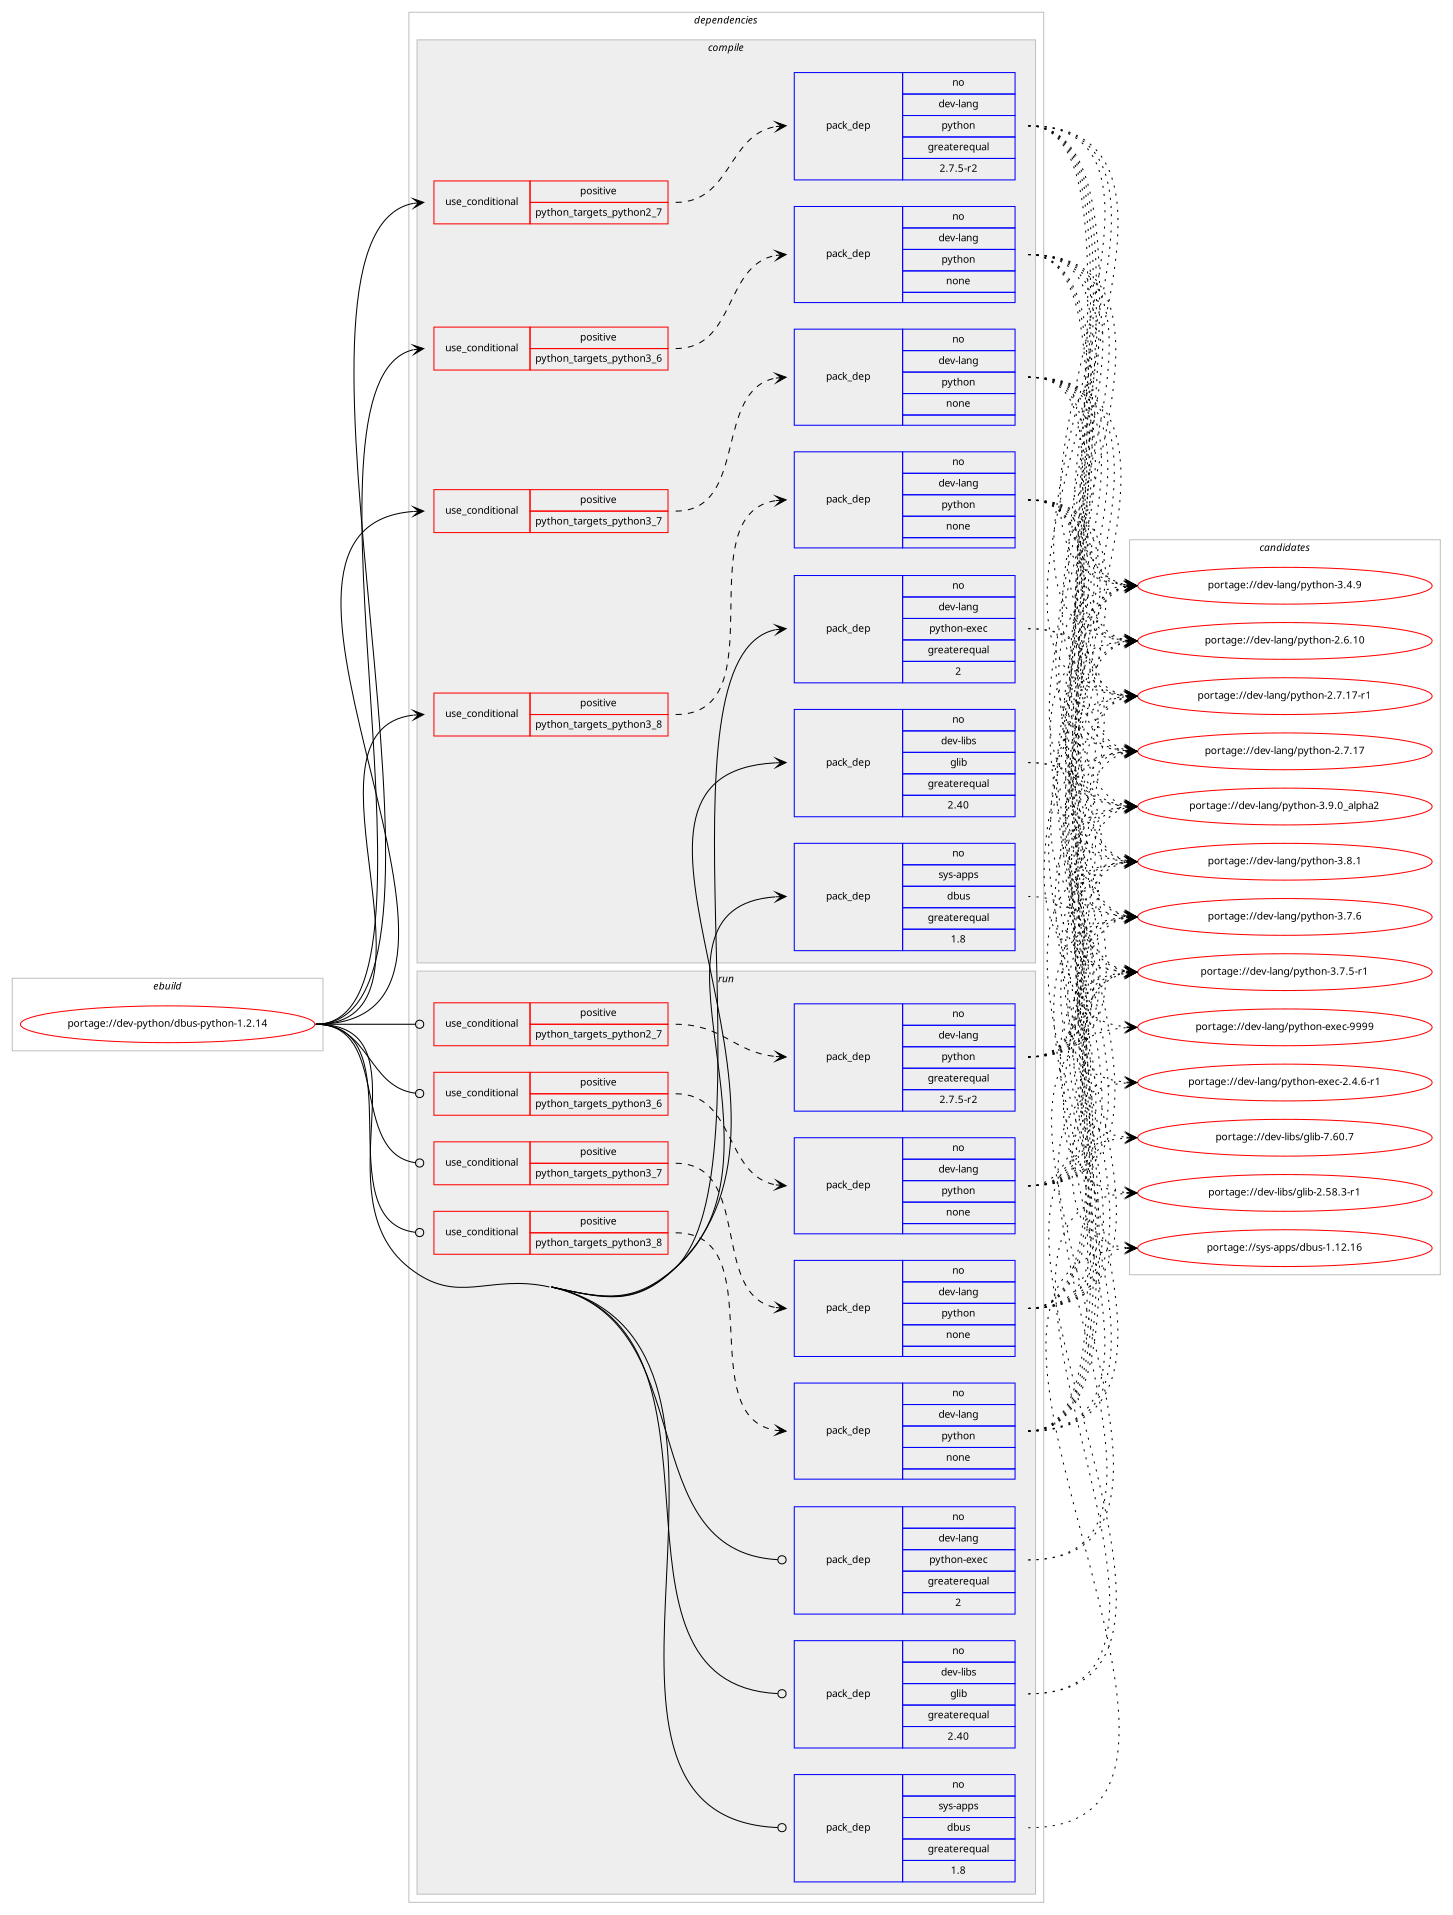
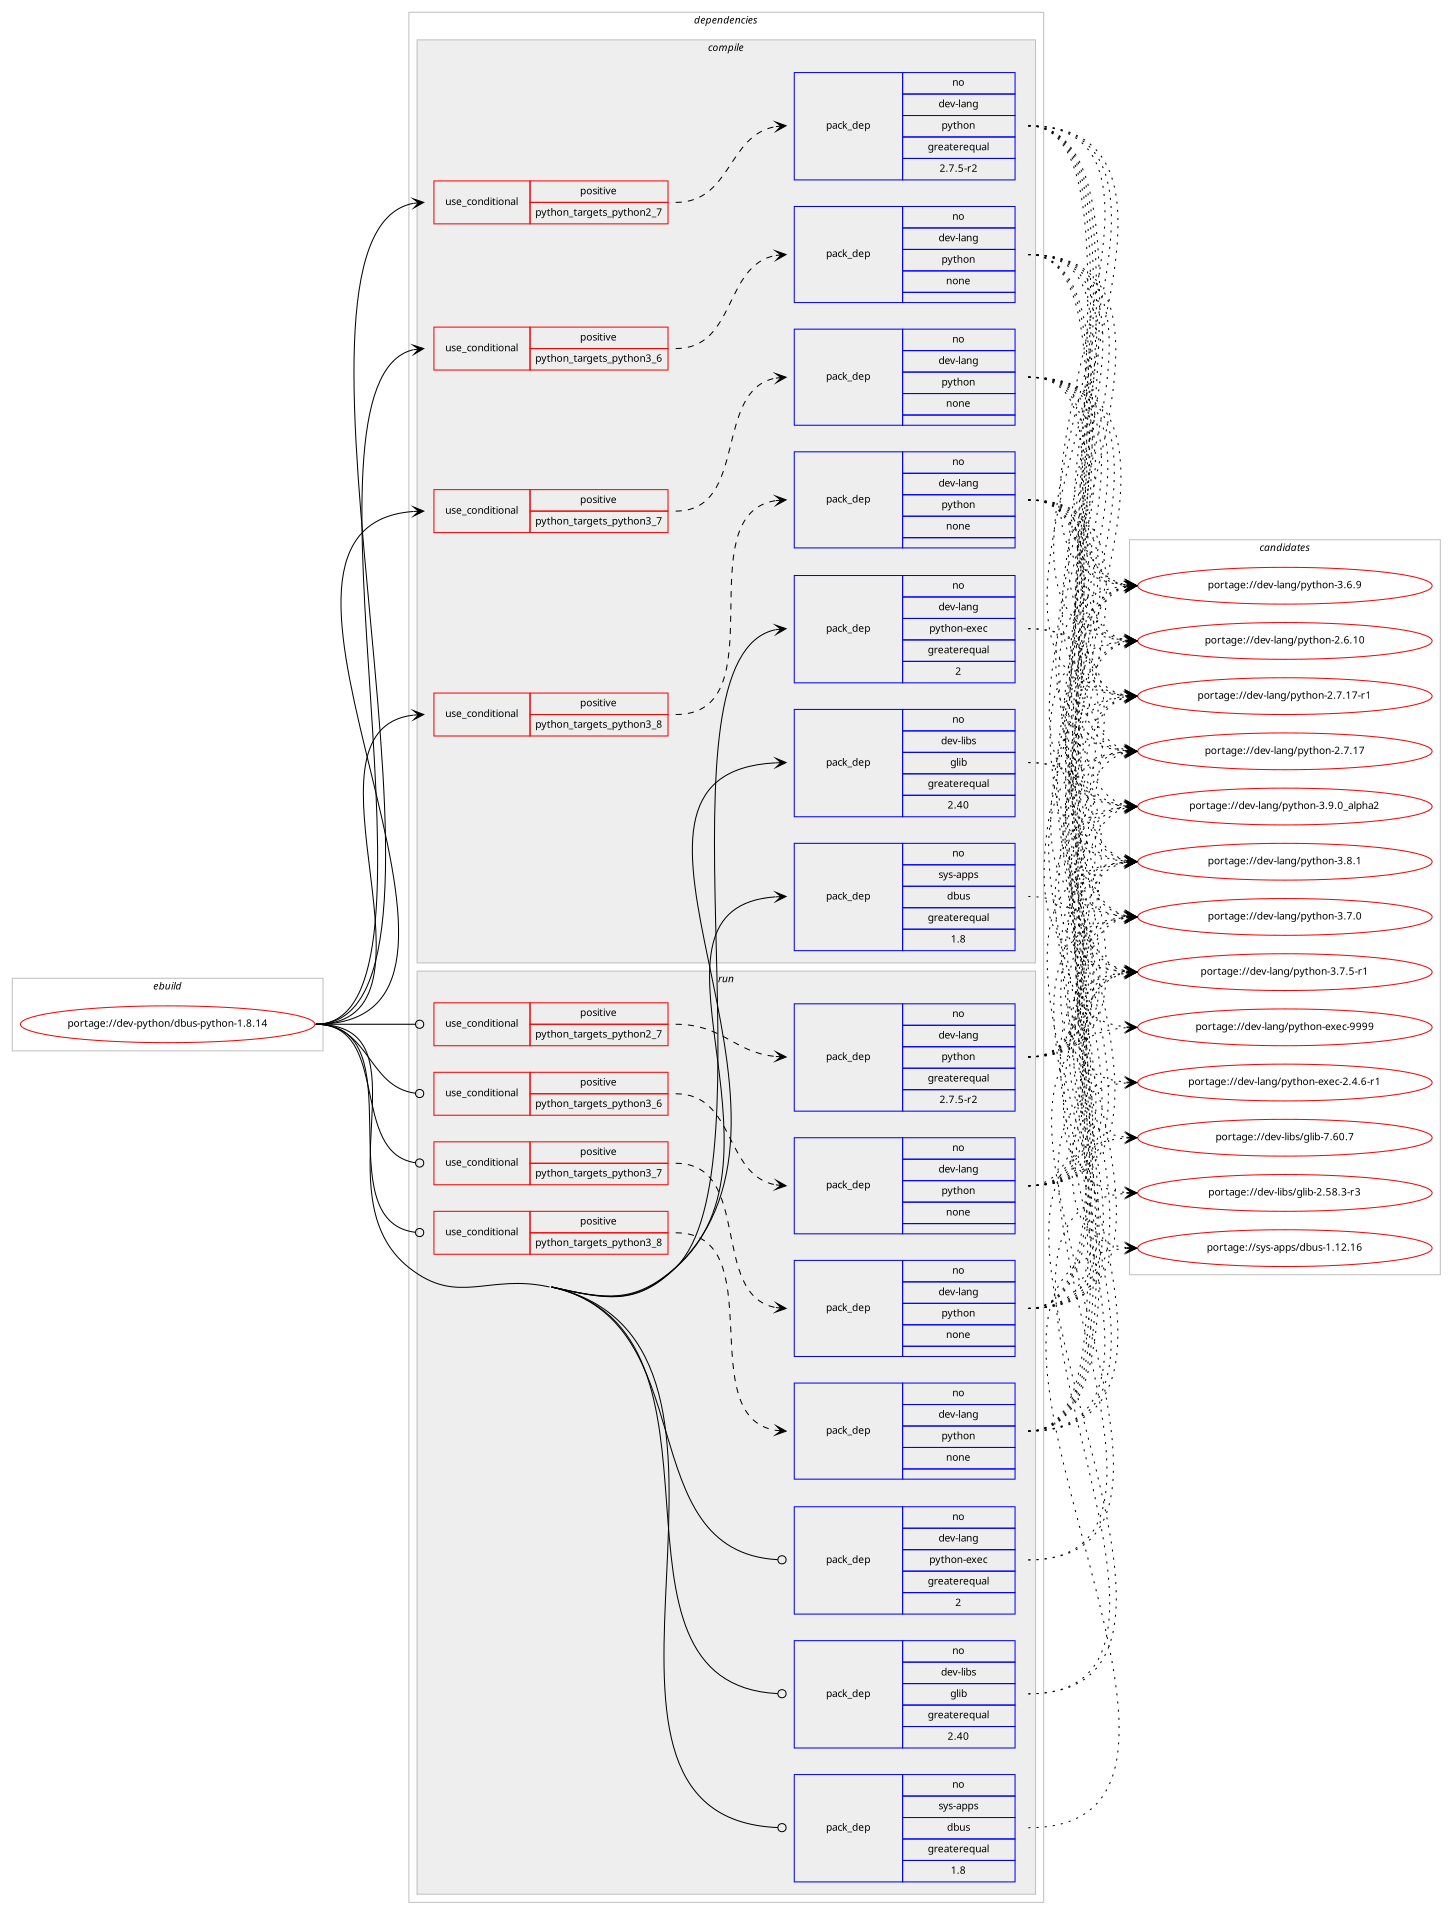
(1285, 586) -> (1285, 586)
(1285, 917) -> (1285, 917)
(168, 1024) -> (168, 1024)
(1285, 1193) -> (1285, 1193)
